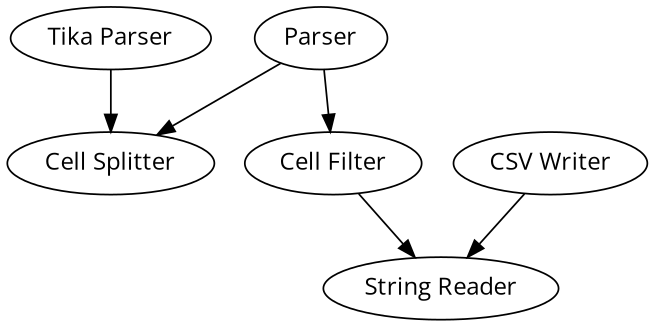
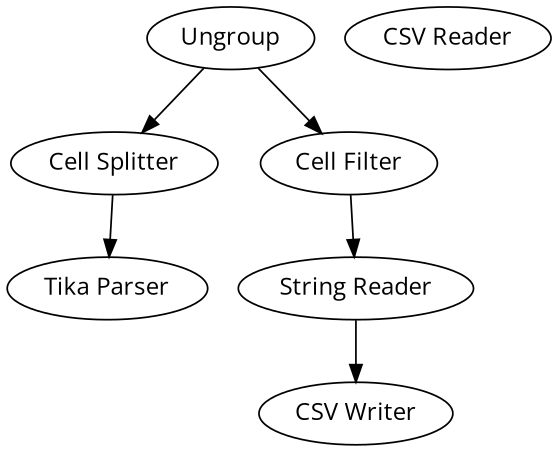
(321, 38) -> (231, 38)
none -> (448, 38)
(111, 92) -> (111, 217)
(502, 219) -> (356, 342)
